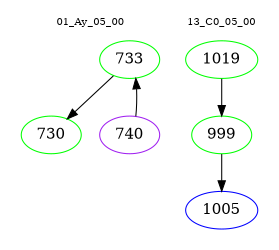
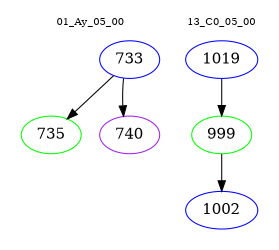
(130, 60) -> (130, 60)
(222, 60) -> (222, 60)
(137, 103) -> (123, 92)
(51, 135) -> (51, 135)
(222, 210) -> (222, 210)
